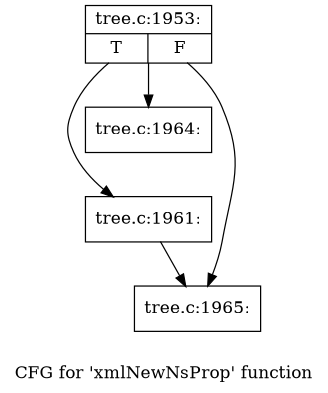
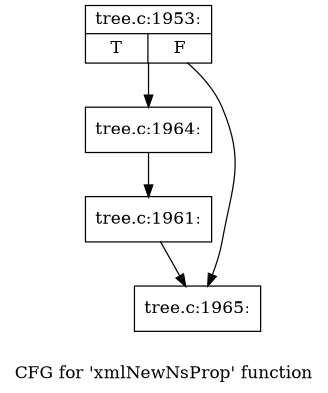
(68, 125) -> (149, 169)
